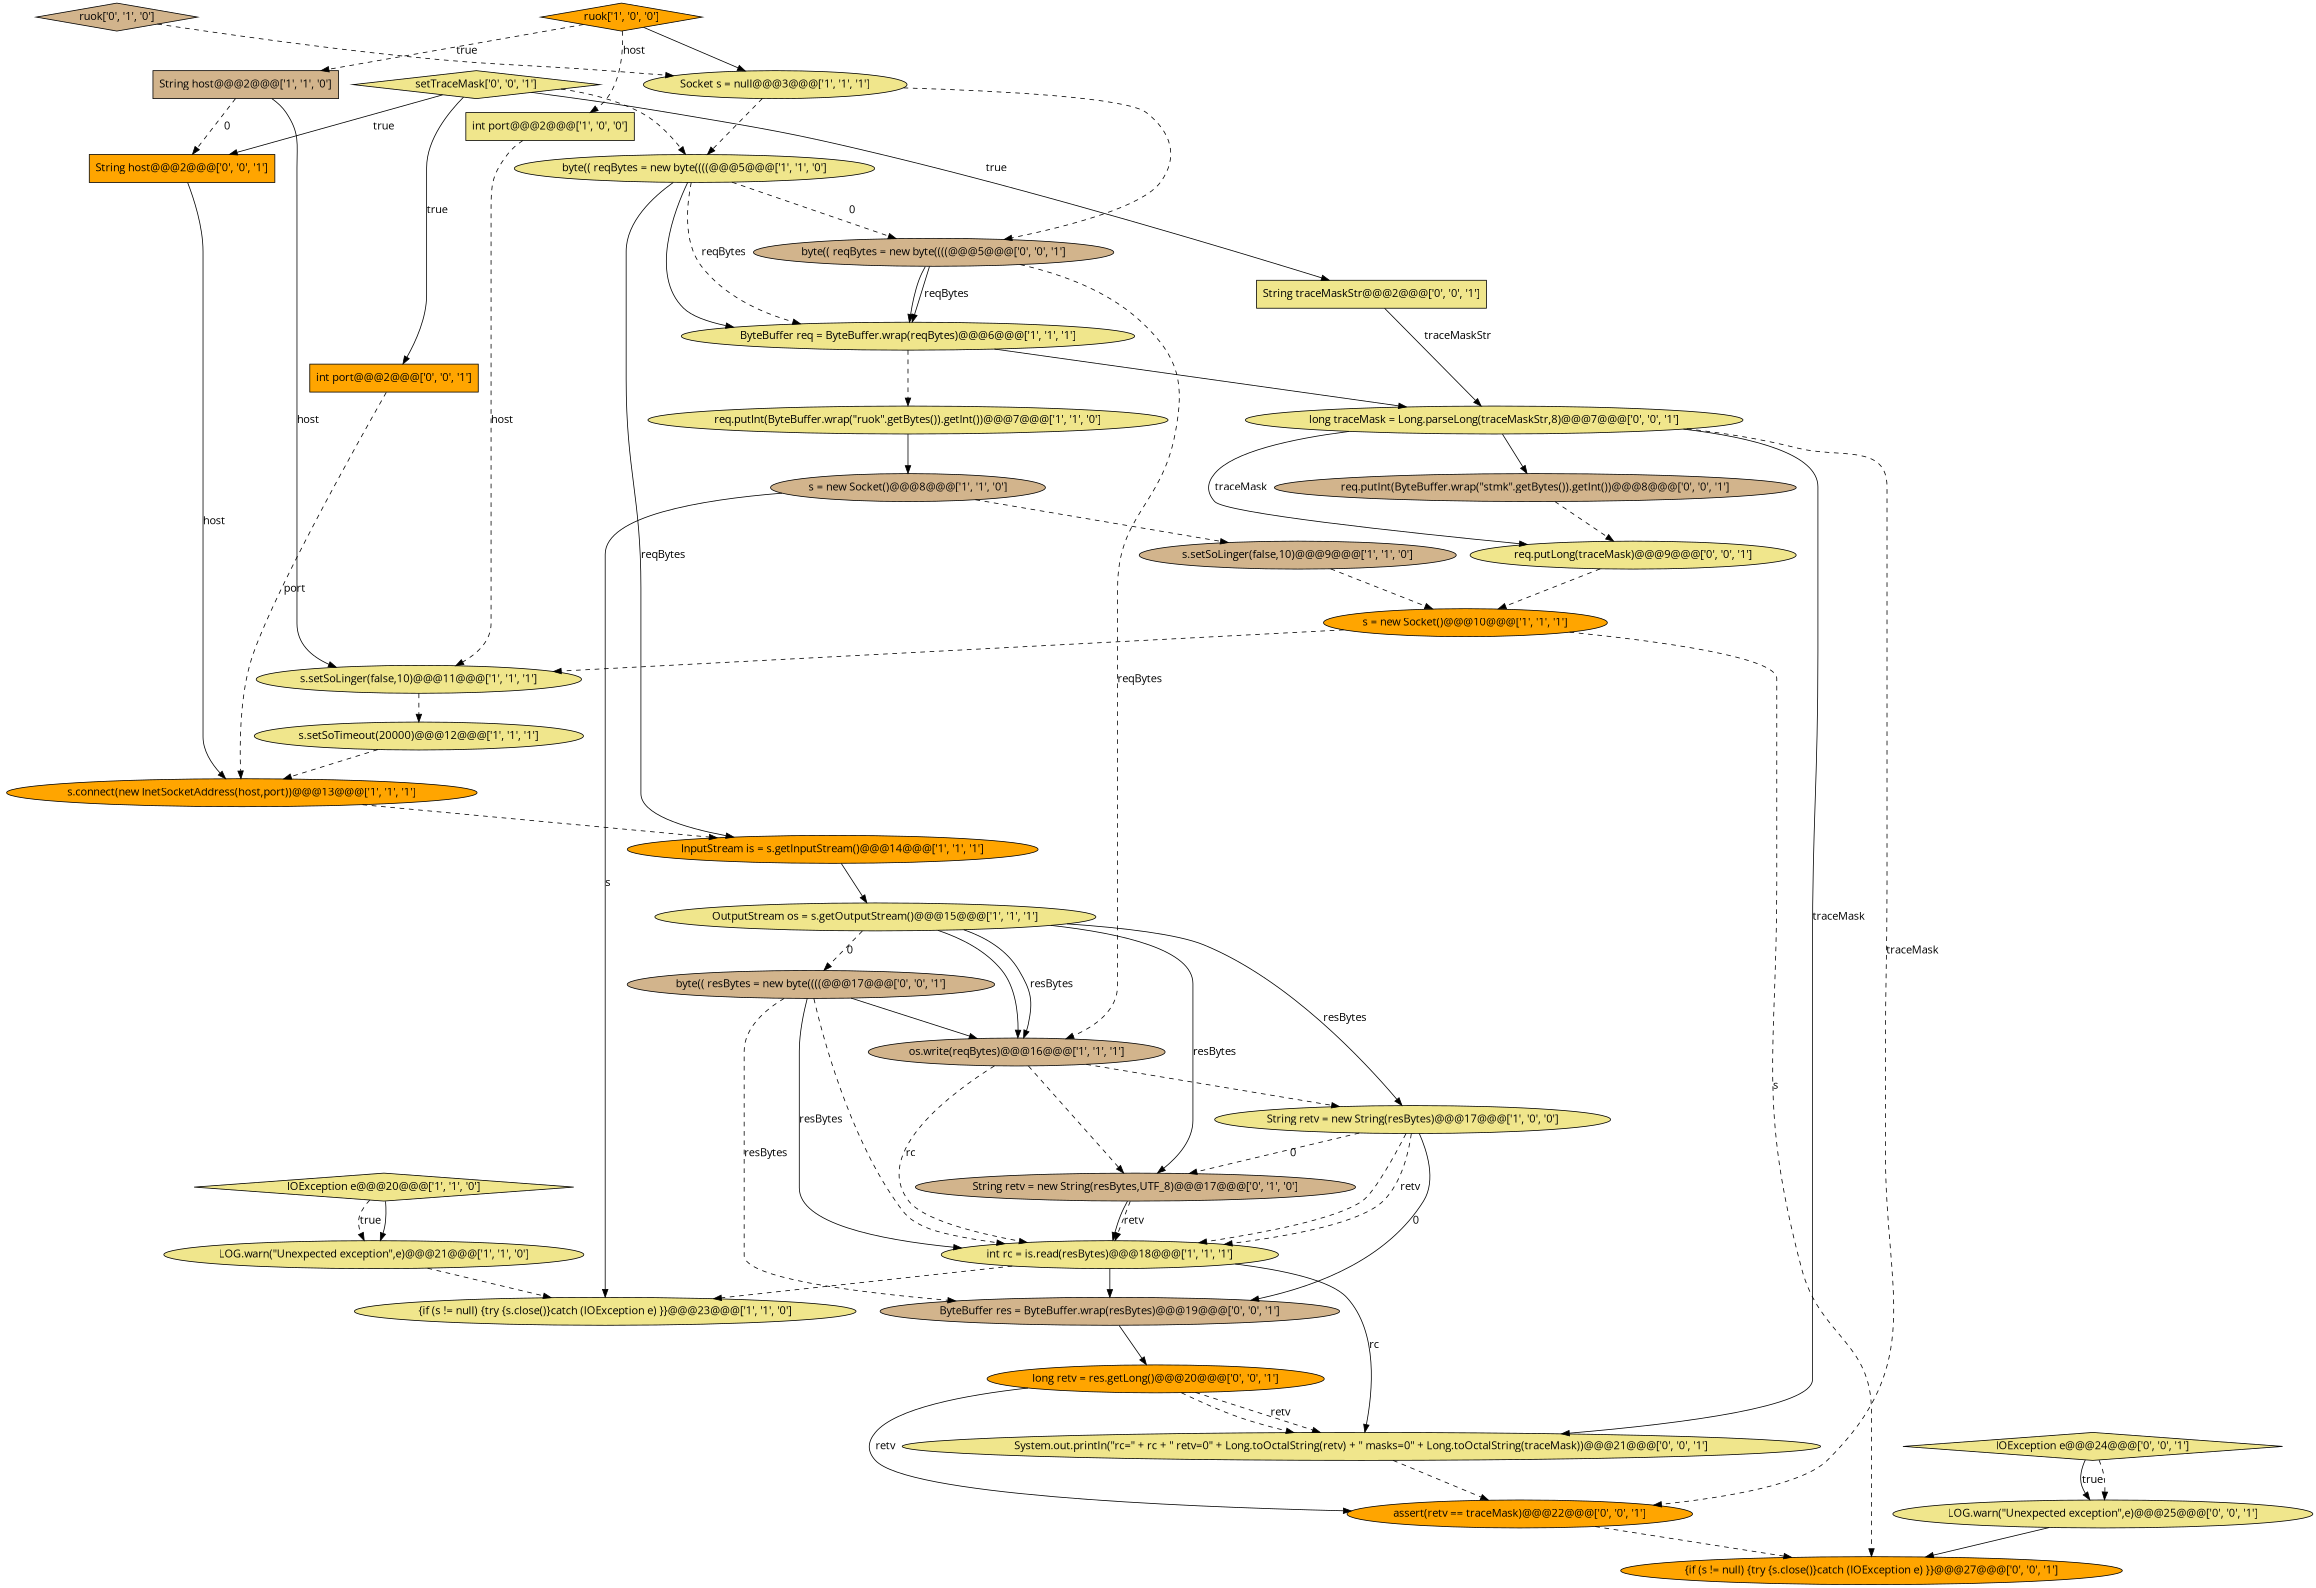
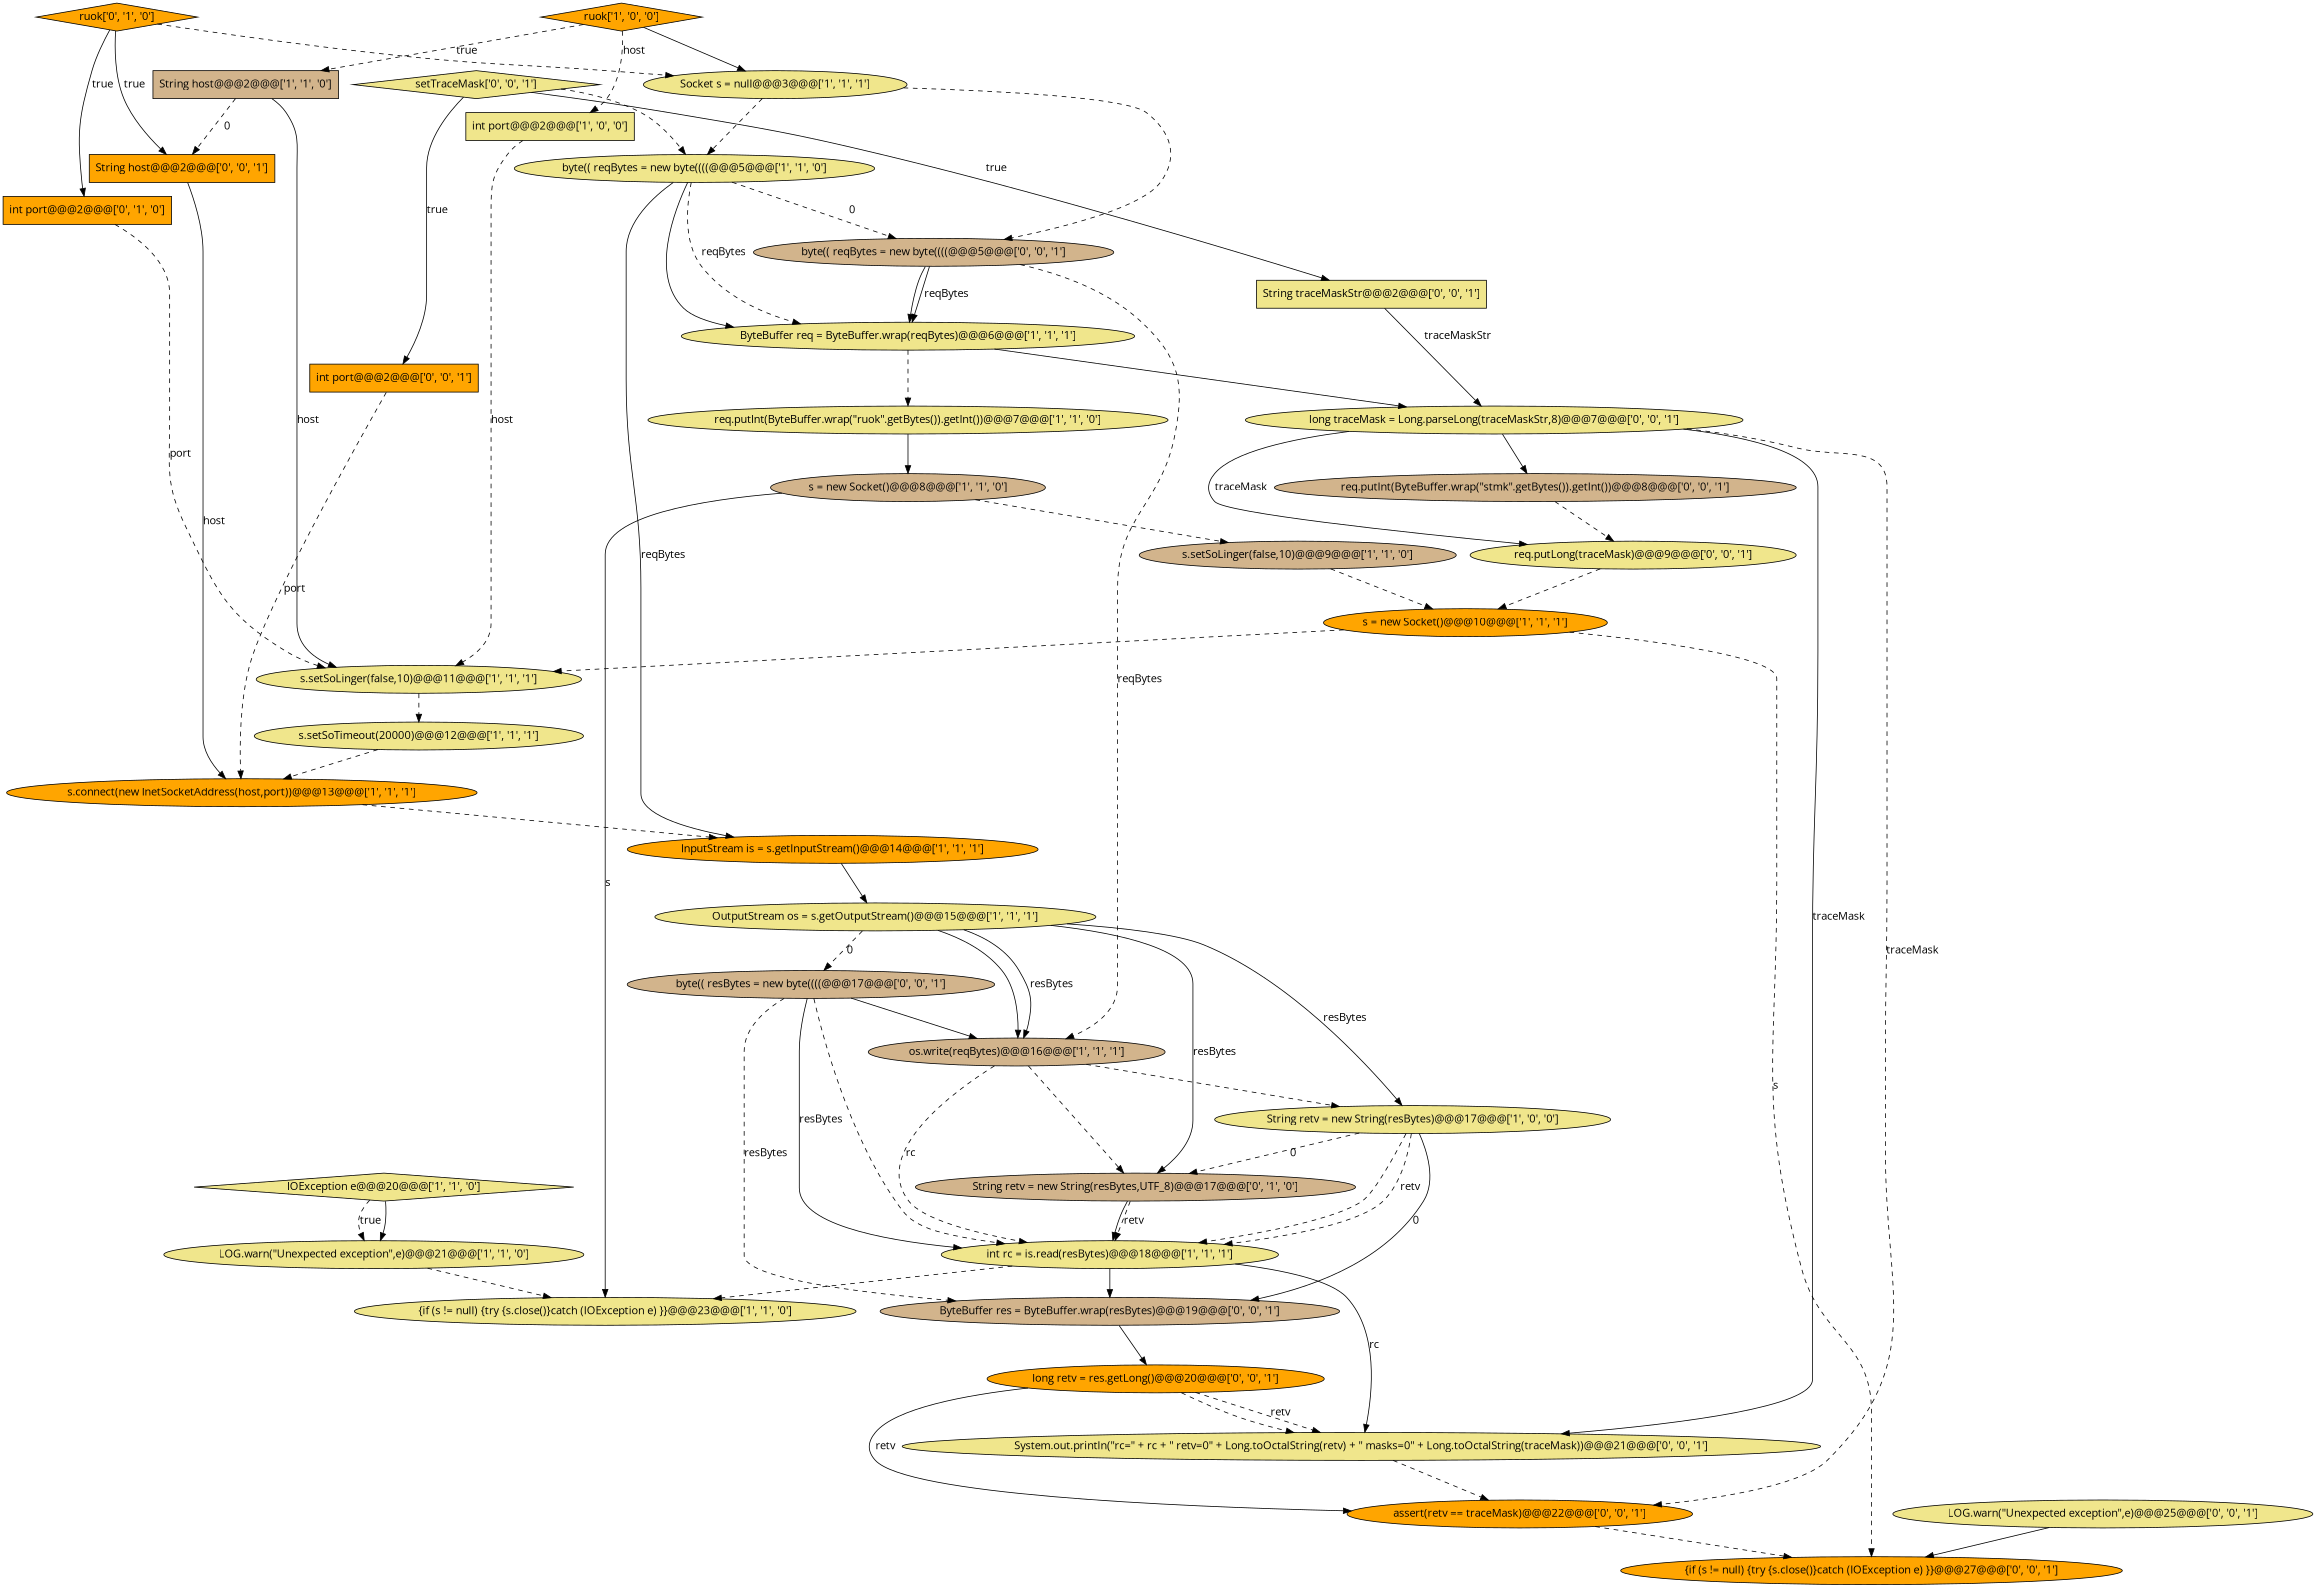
(117, 17) -> (117, 17)
(340, 124) -> (123, 96)
none -> (87, 210)
(2093, 1446) -> none
